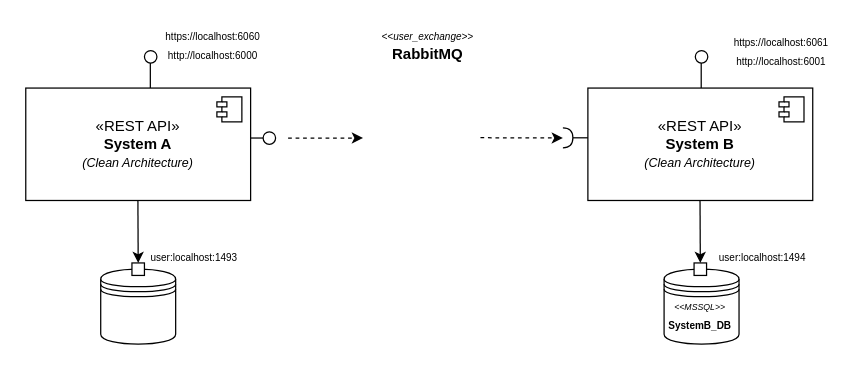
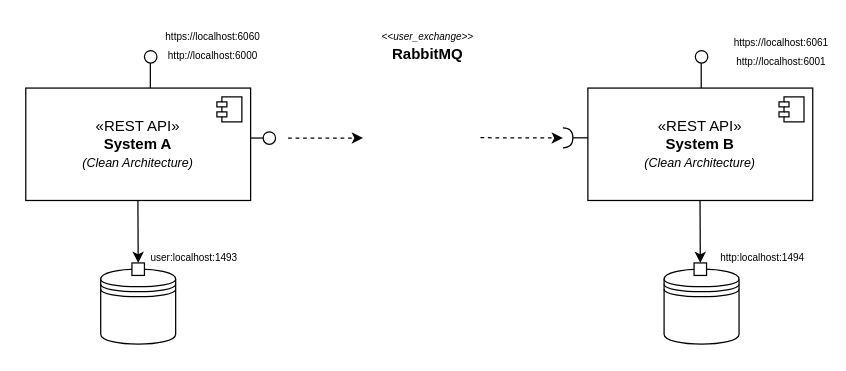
(763, 257) -> (763, 257)
(701, 314) -> none
